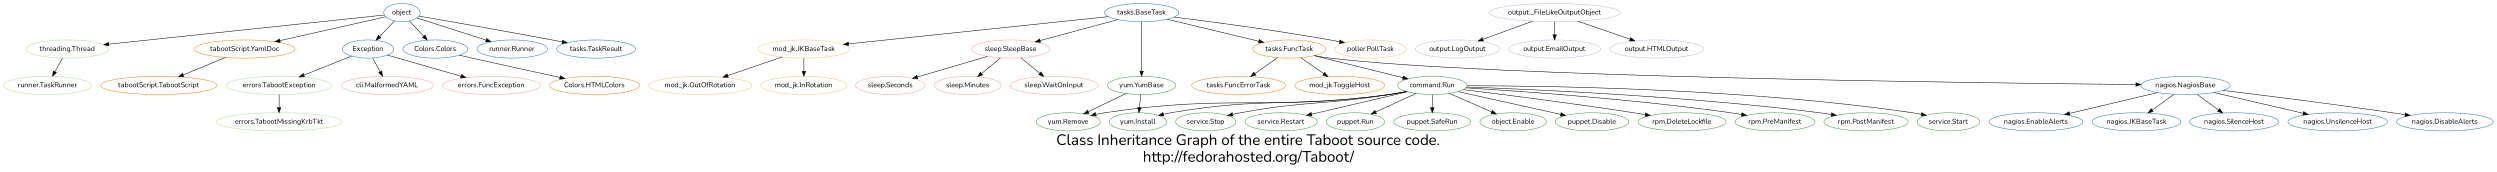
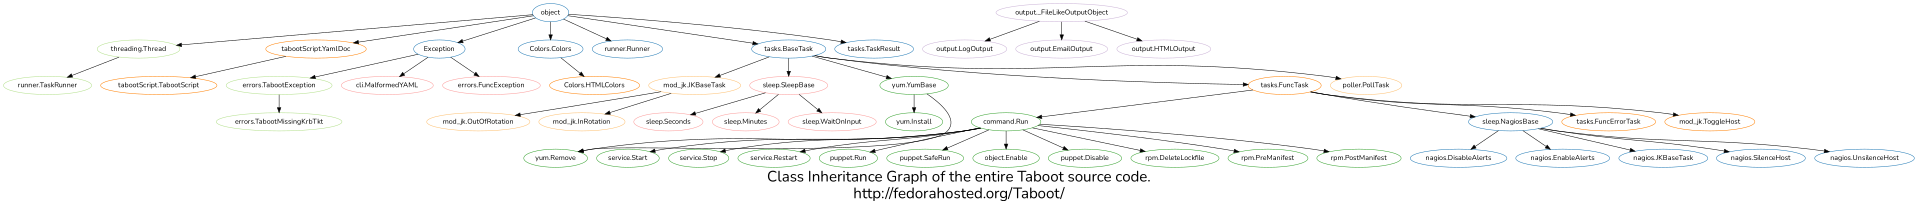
none -> (660, 29)
(2186, 85) -> (1511, 122)
(1285, 102) -> none
